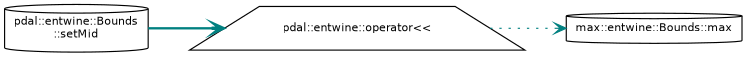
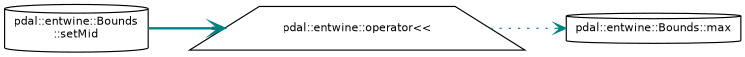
(654, 28) -> (654, 28)
